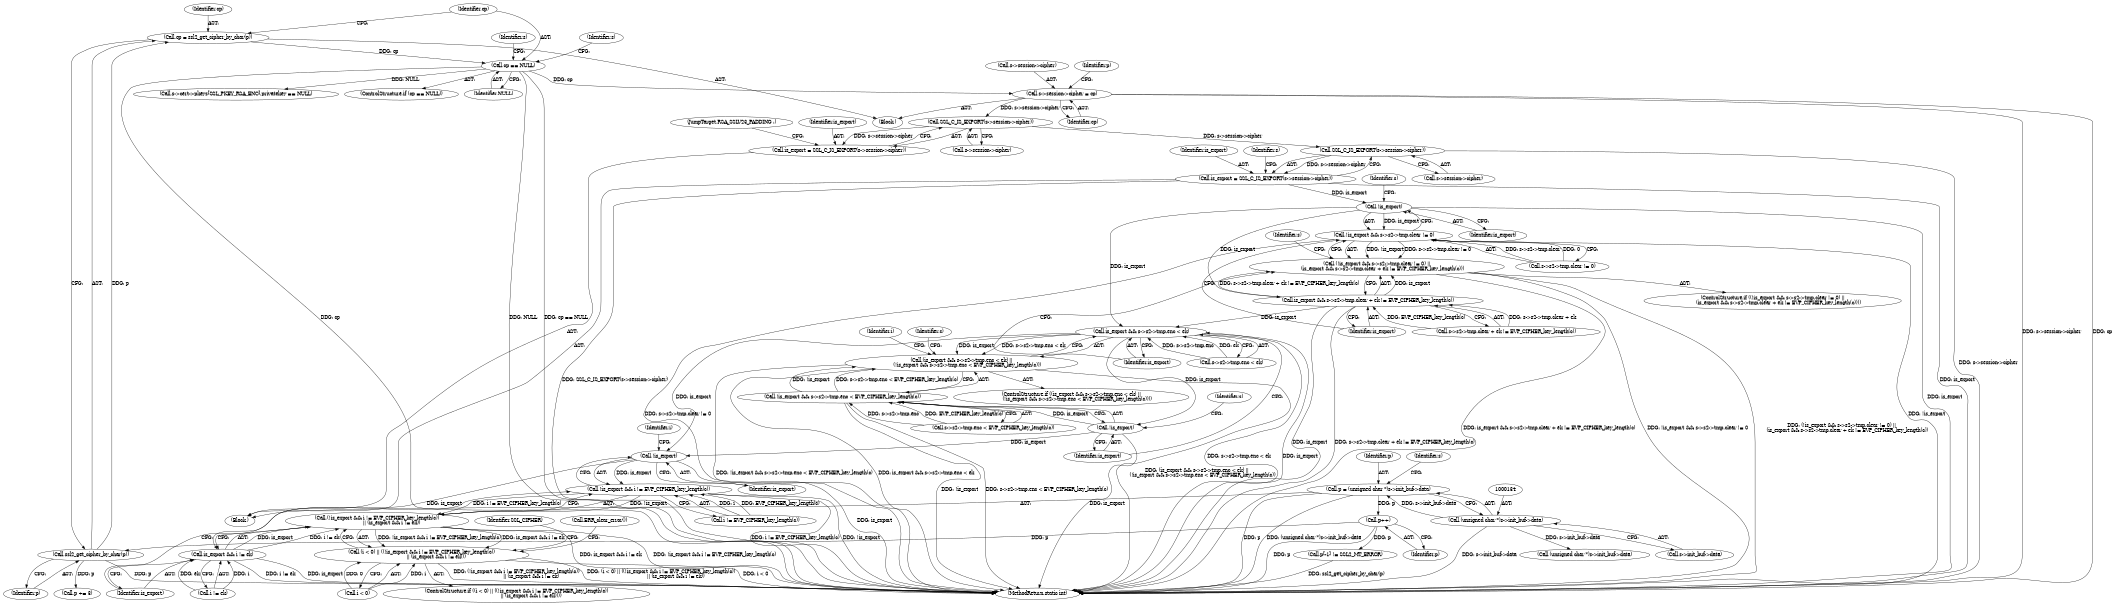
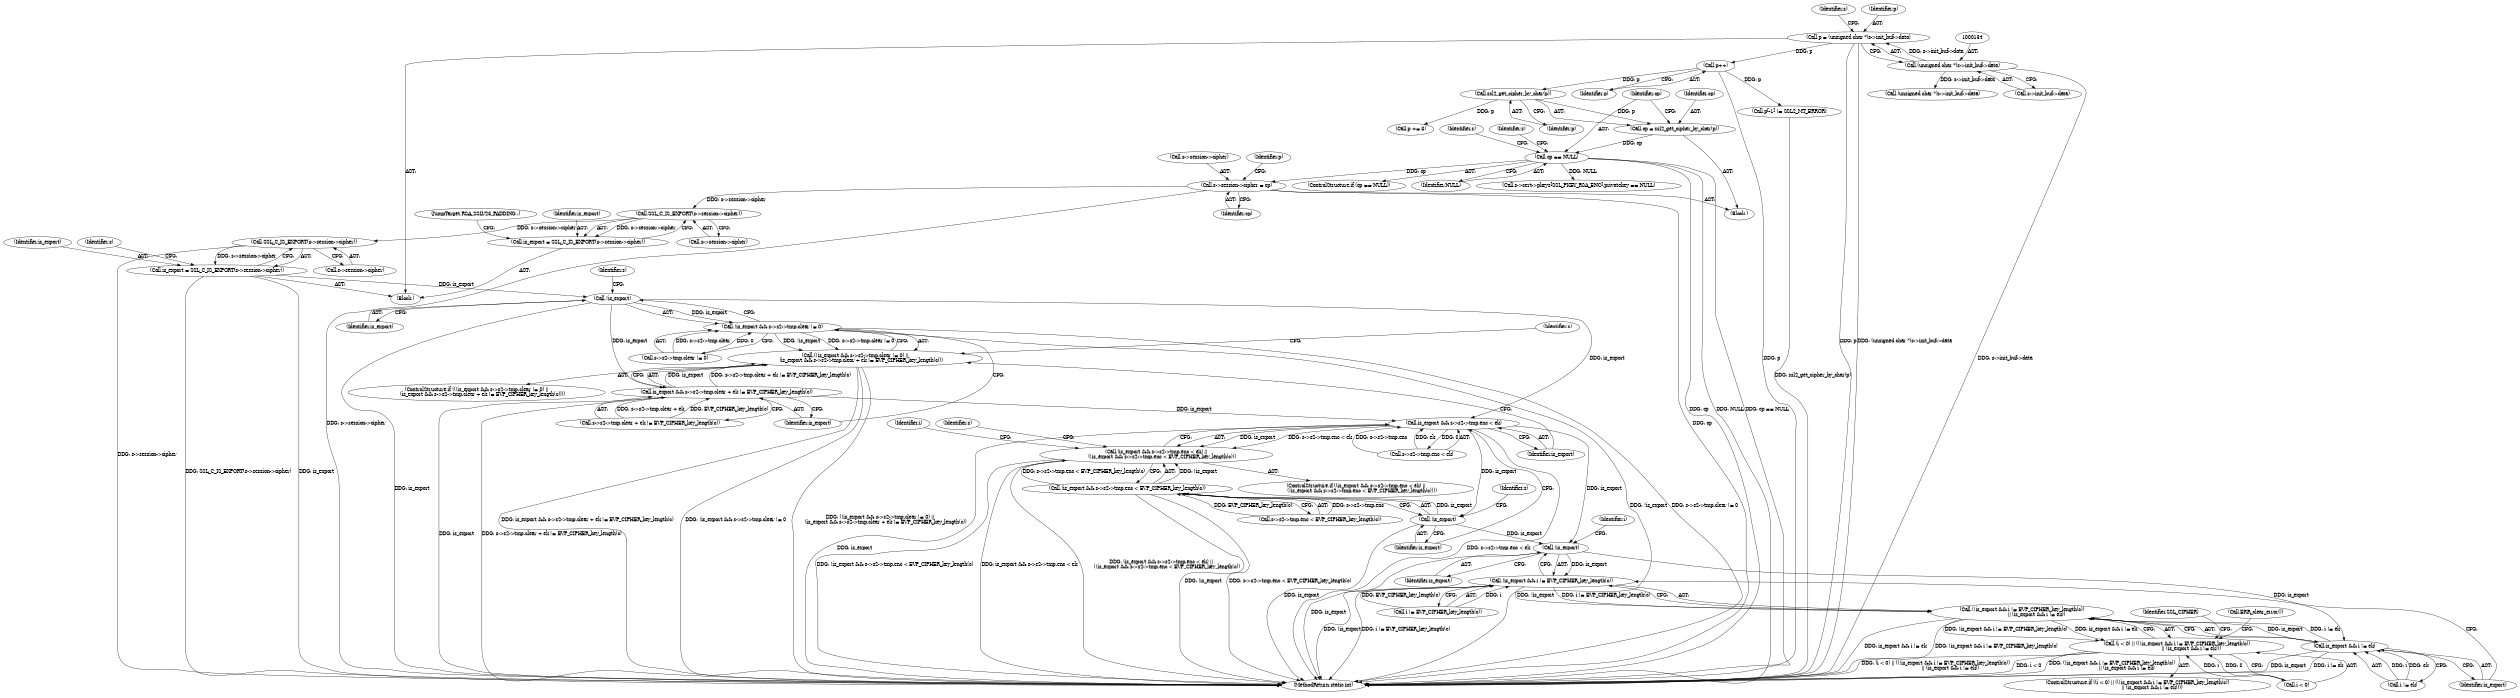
(71, 263) -> none
(1249, 346) -> (1450, 438)
(546, 585) -> none
